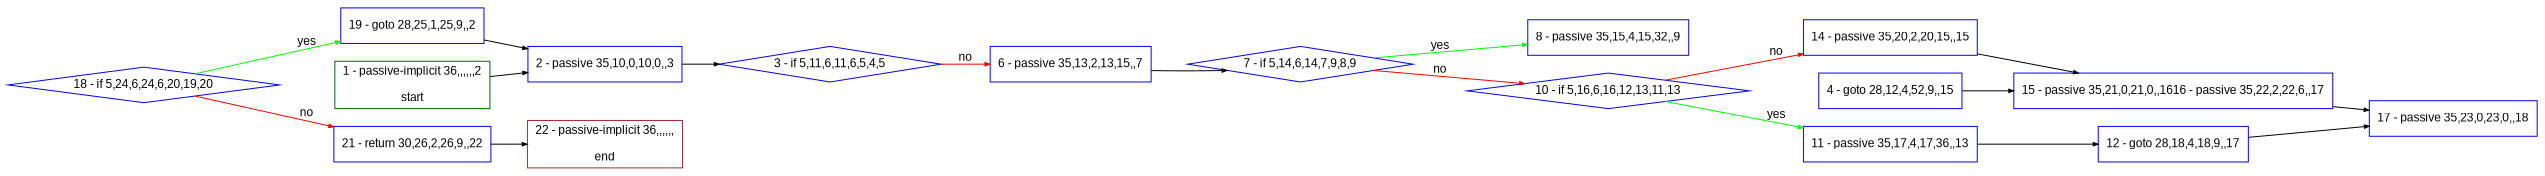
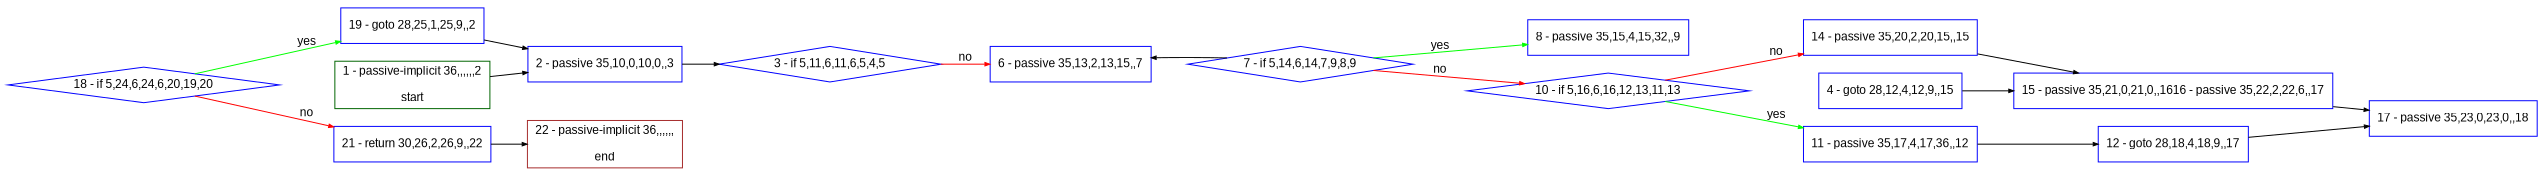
(1187, 71) -> (1192, 58)
(1890, 91) -> (1890, 91)
(1890, 144) -> (1890, 144)
